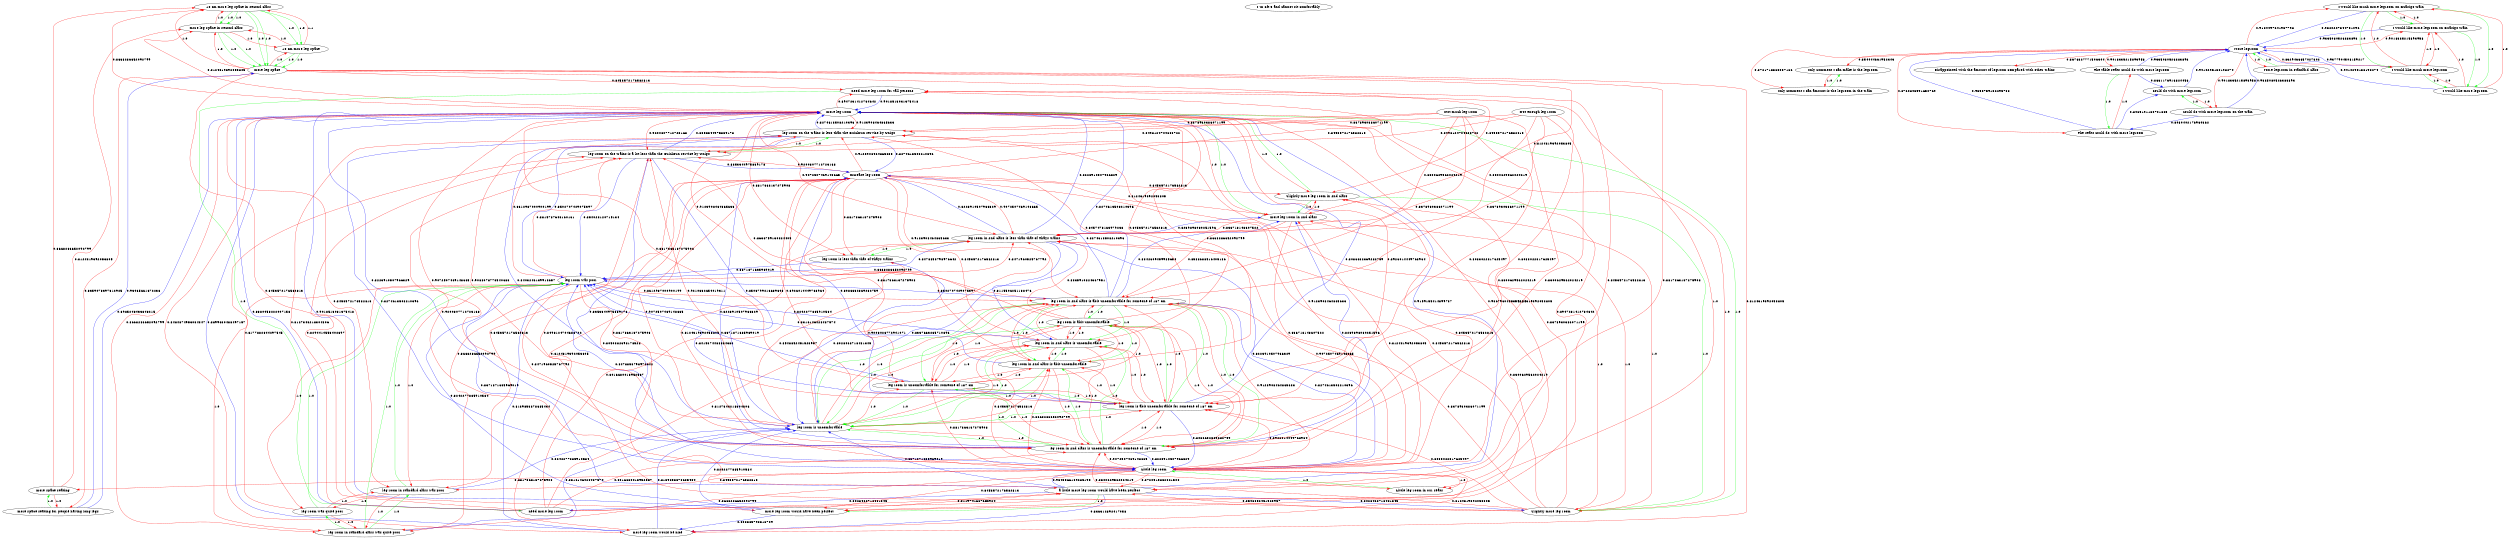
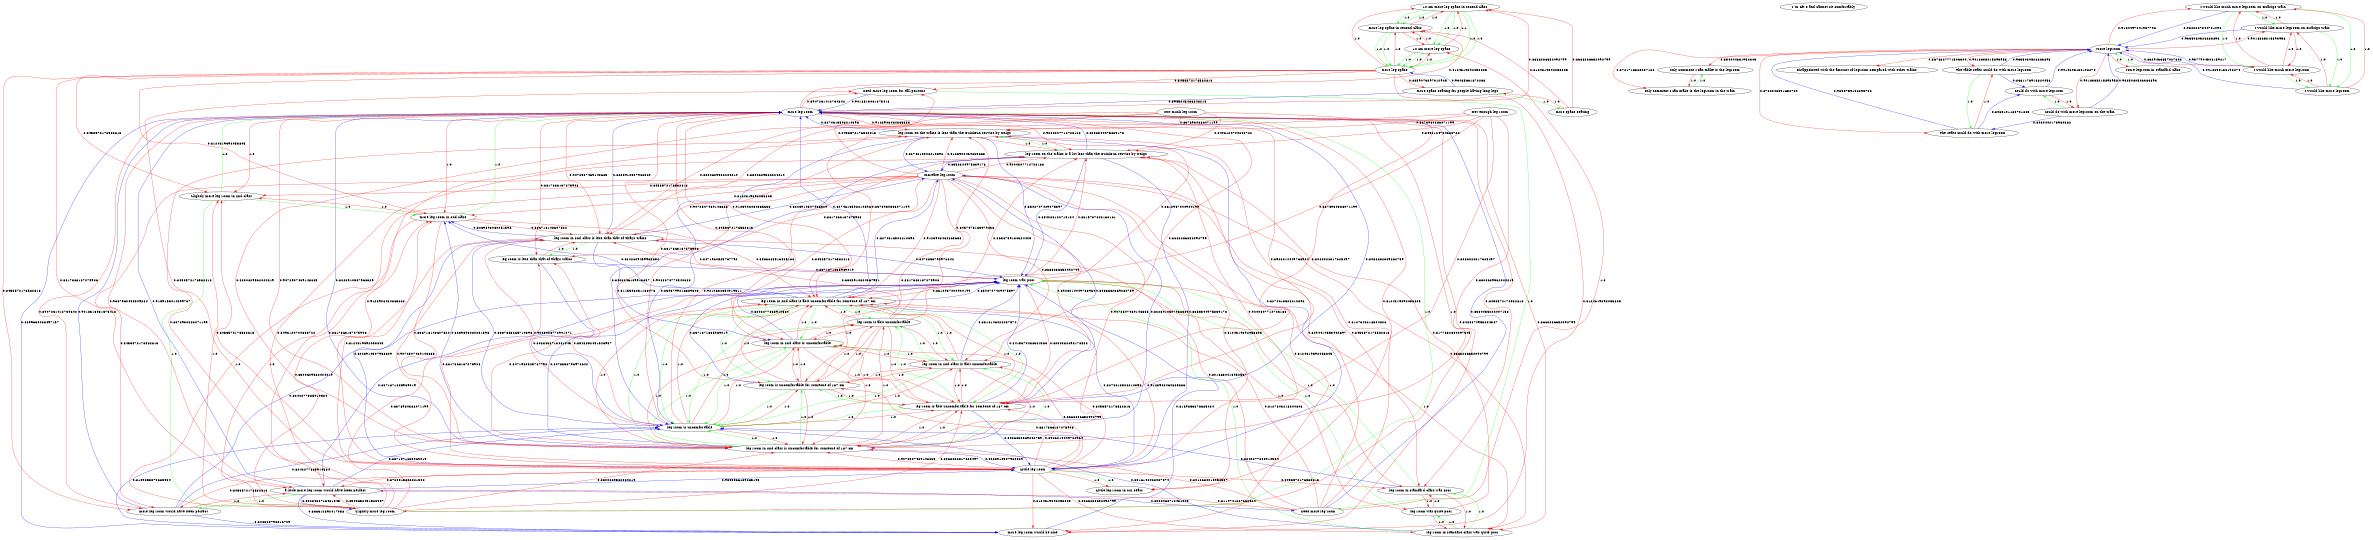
(1825, 91) -> (1690, 91)
(1617, 424) -> (1558, 329)
(607, 477) -> (603, 461)
